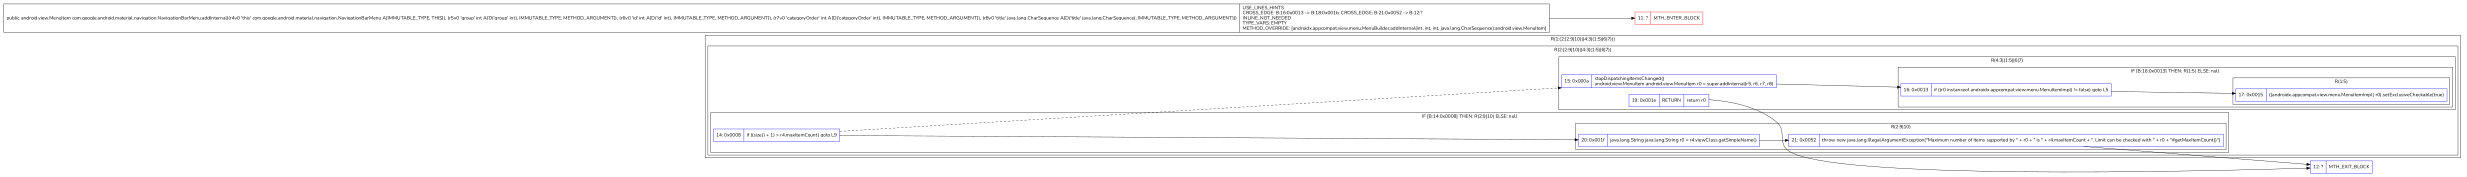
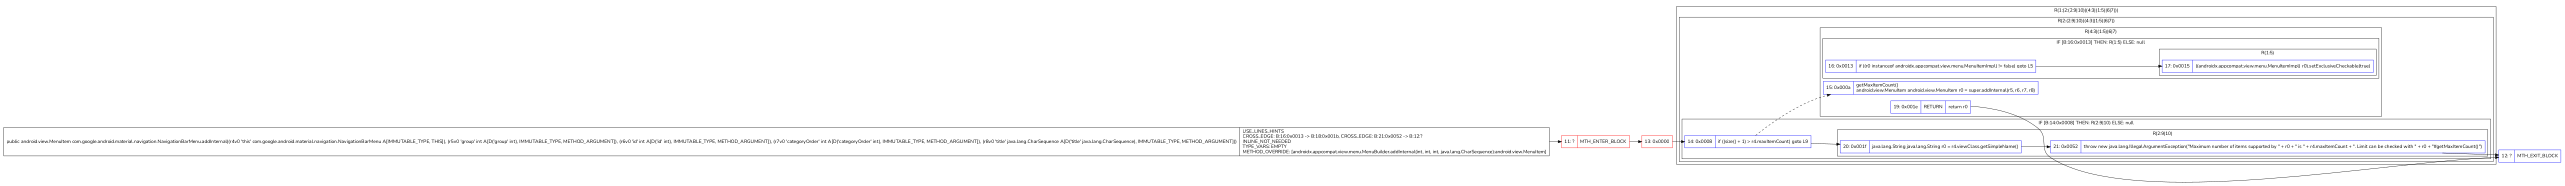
(1630, 79) -> (1878, 85)
(1837, 86) -> none
none -> (1657, 142)
